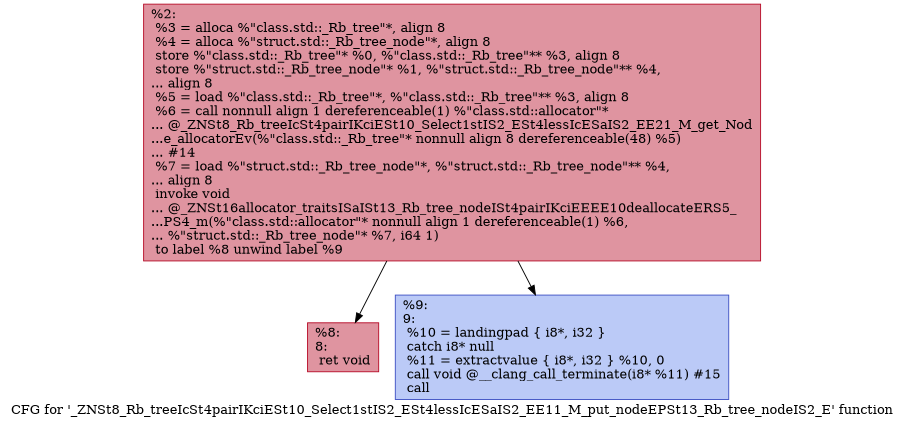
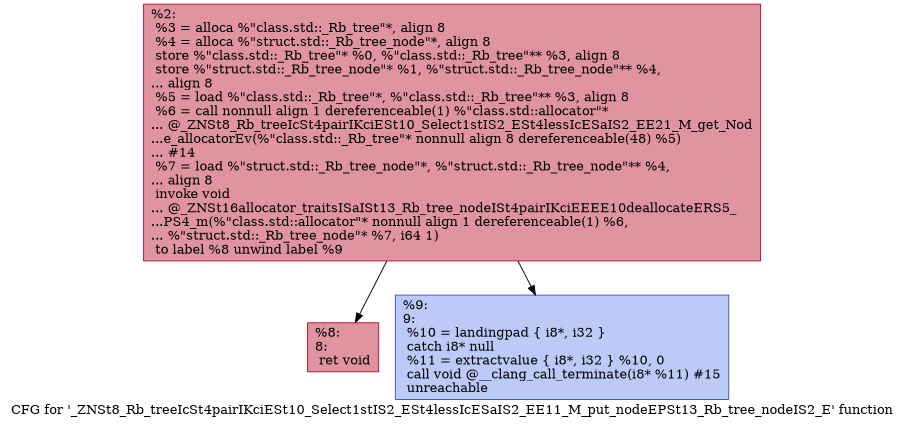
(417, 388) -> (446, 388)
